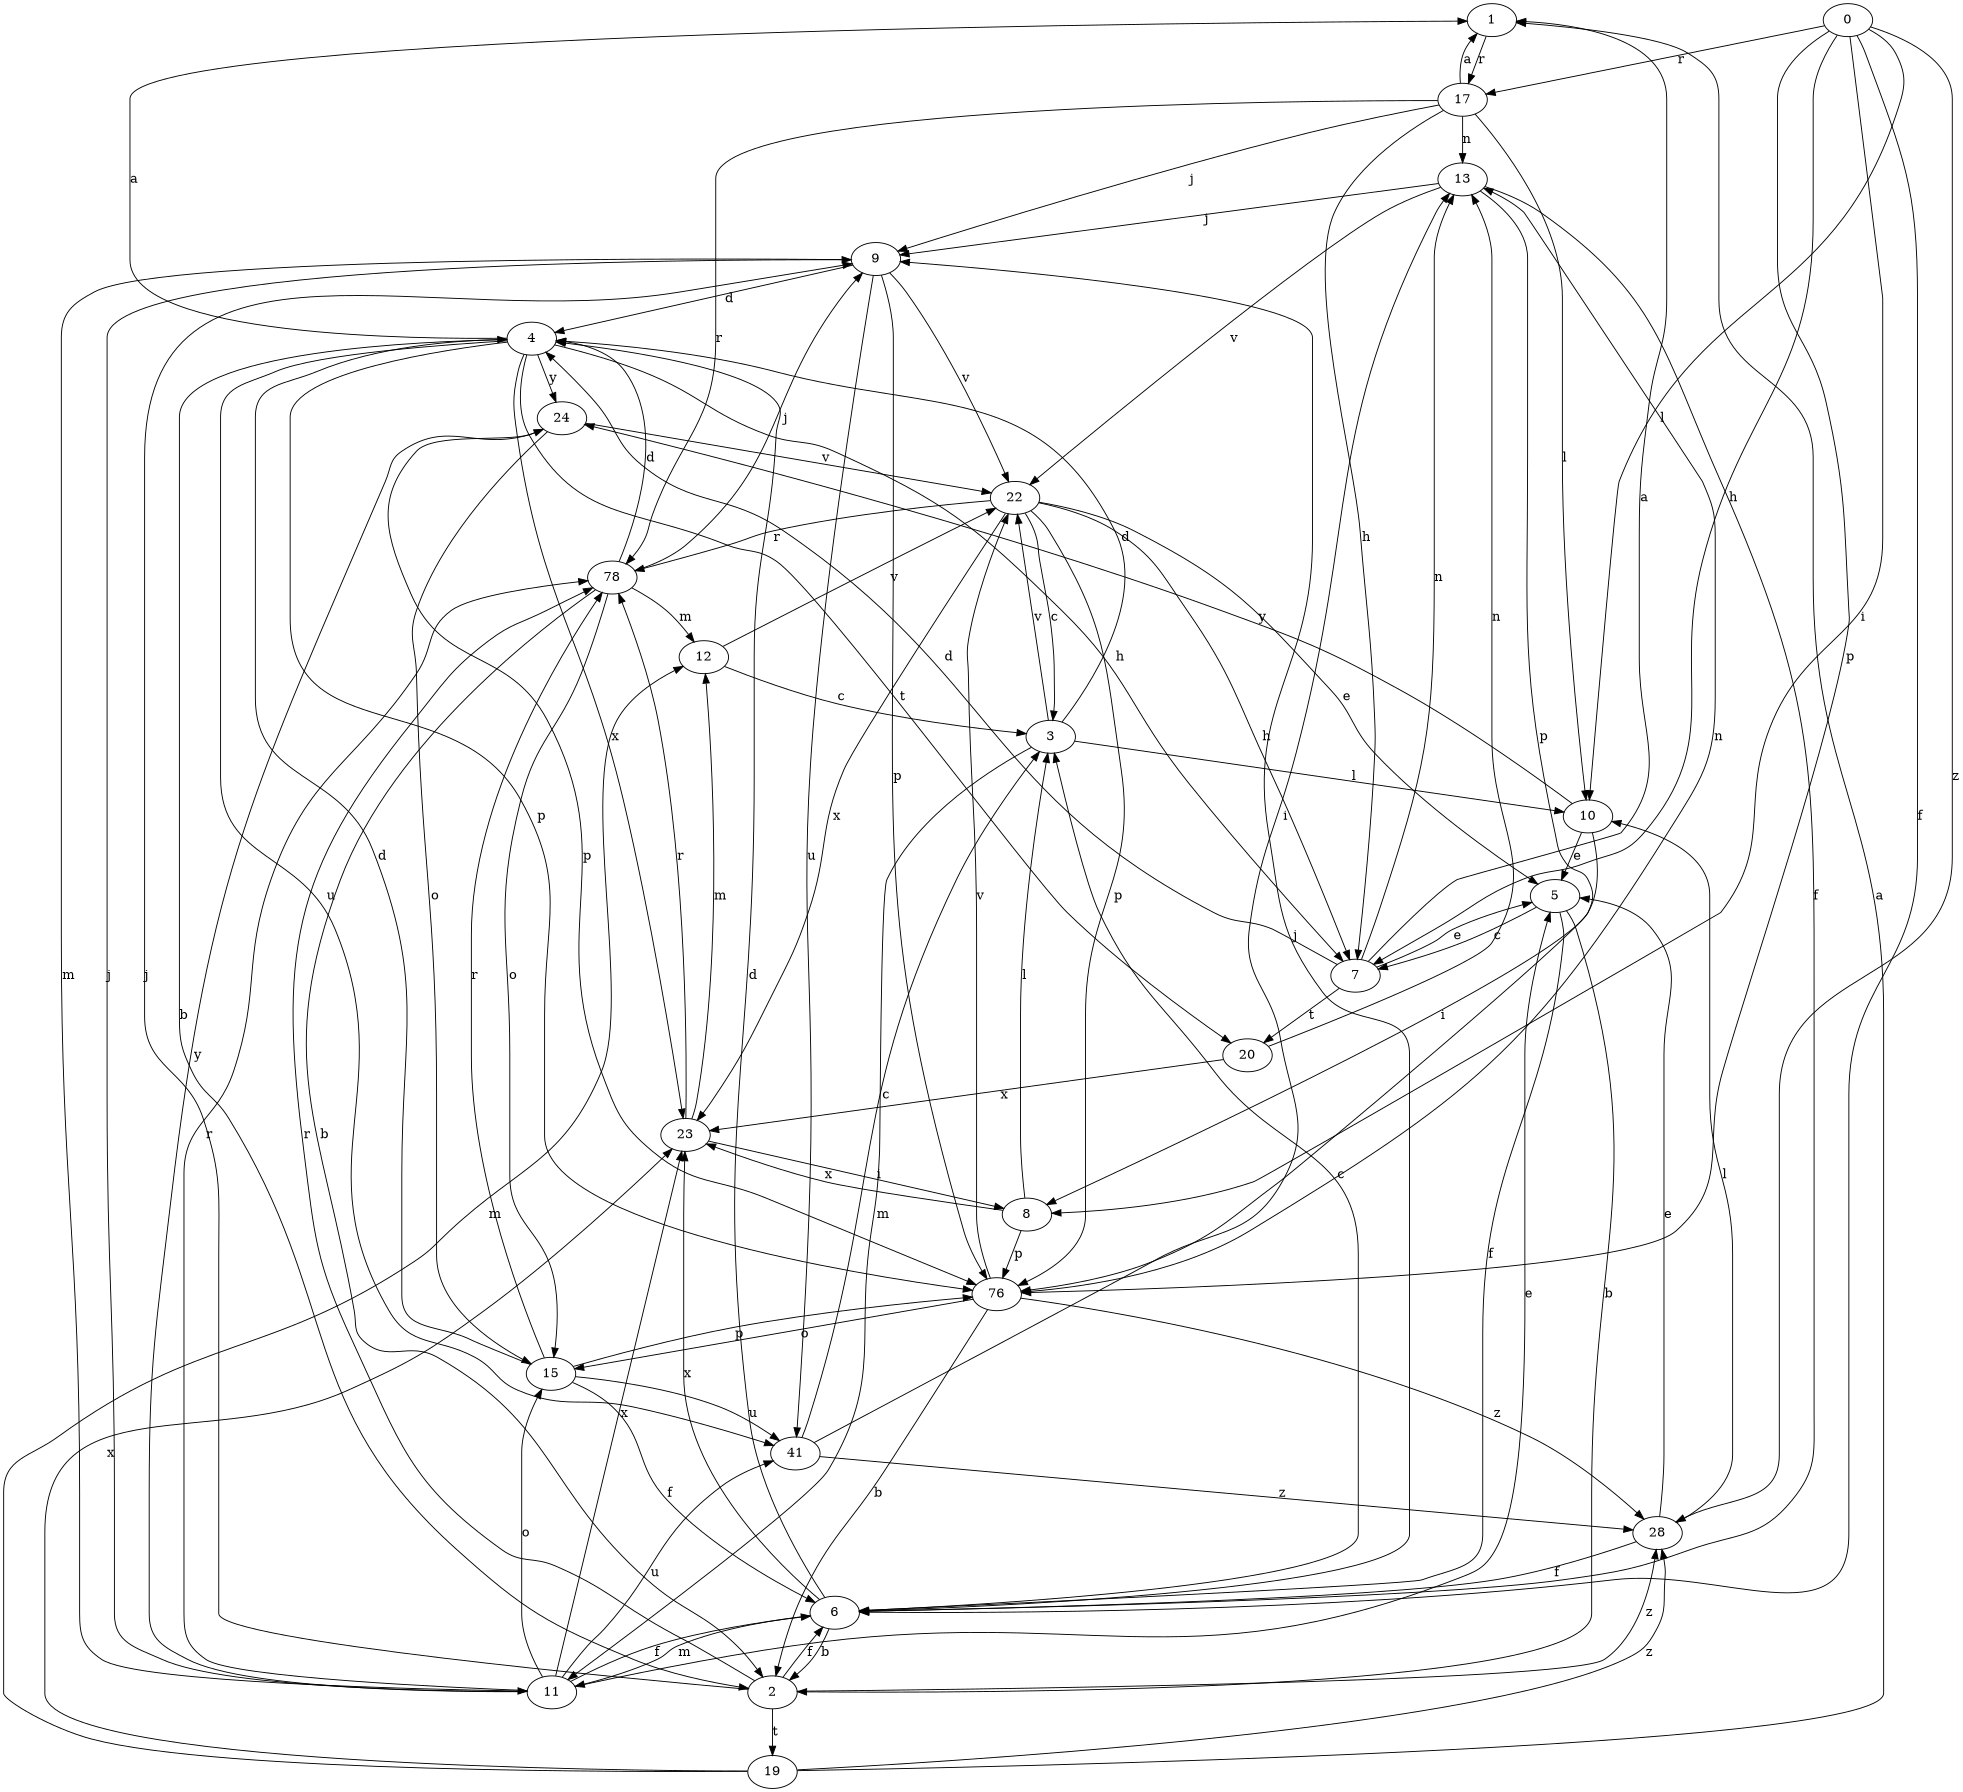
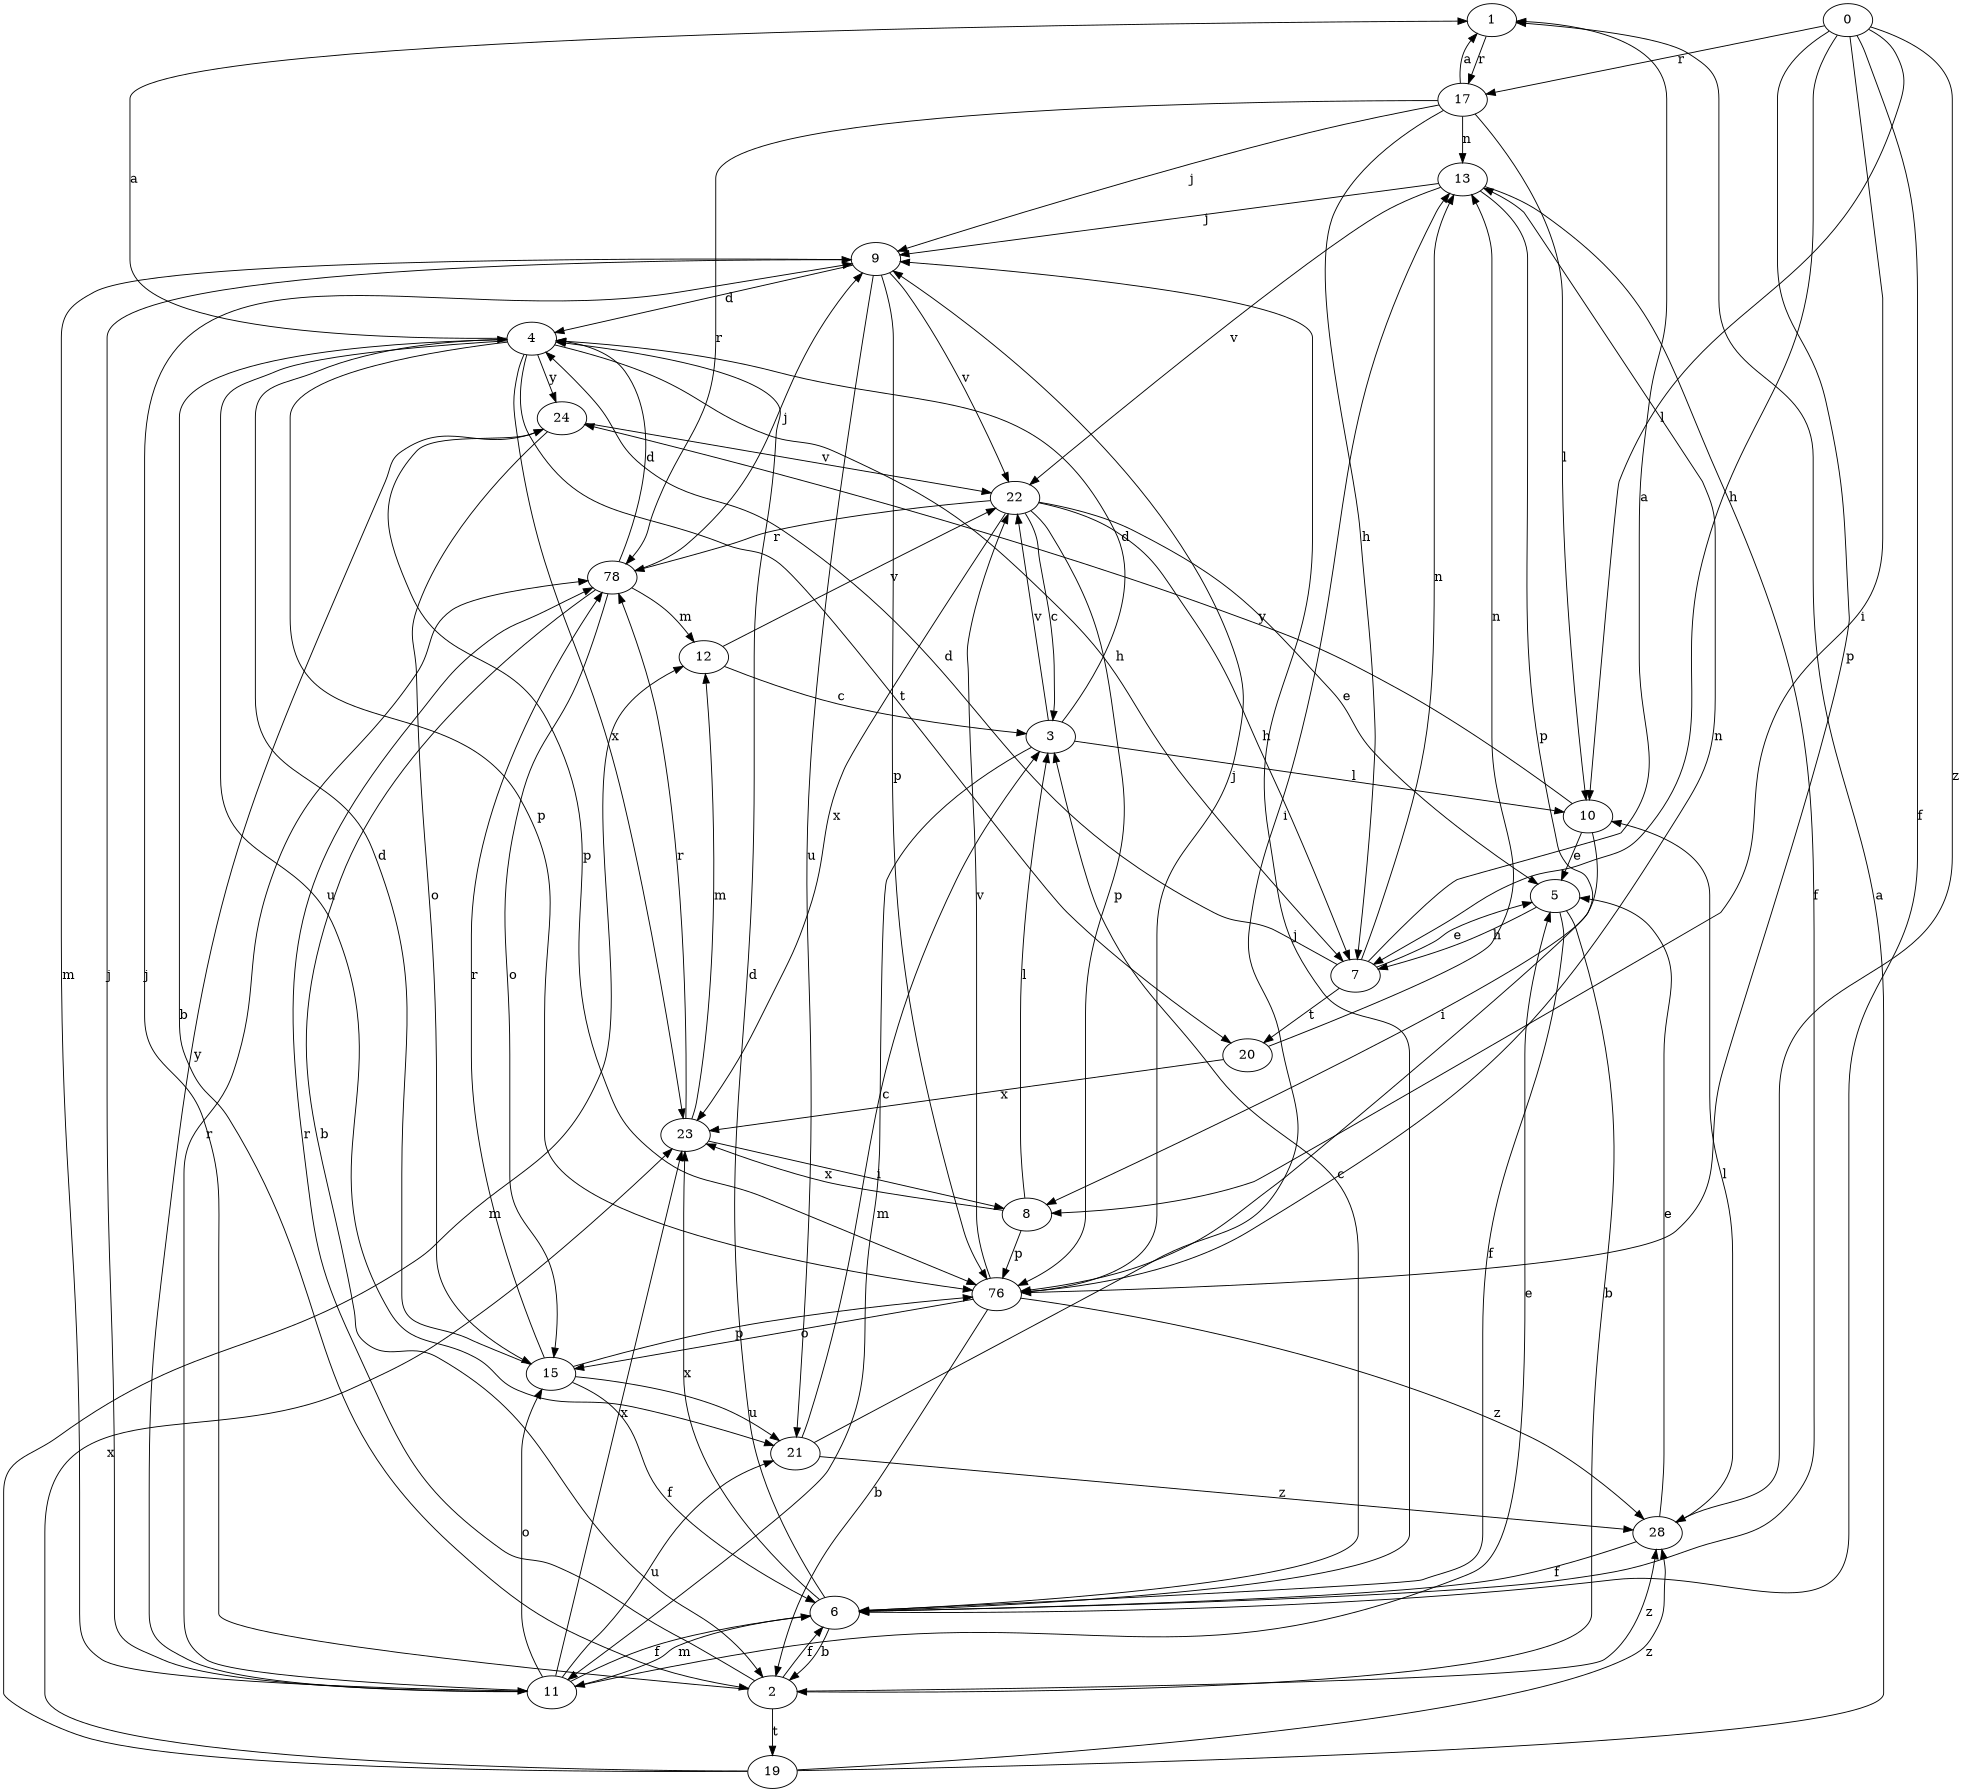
none -> (1230, 772)
(1497, 936) -> (1497, 936)
(795, 1453) -> (795, 1453)
